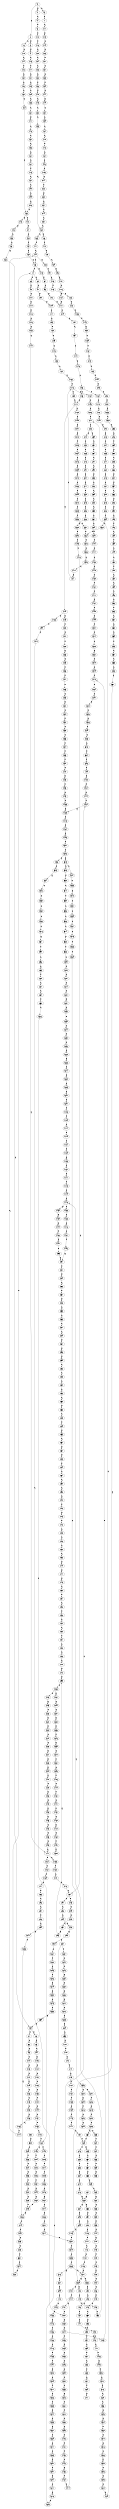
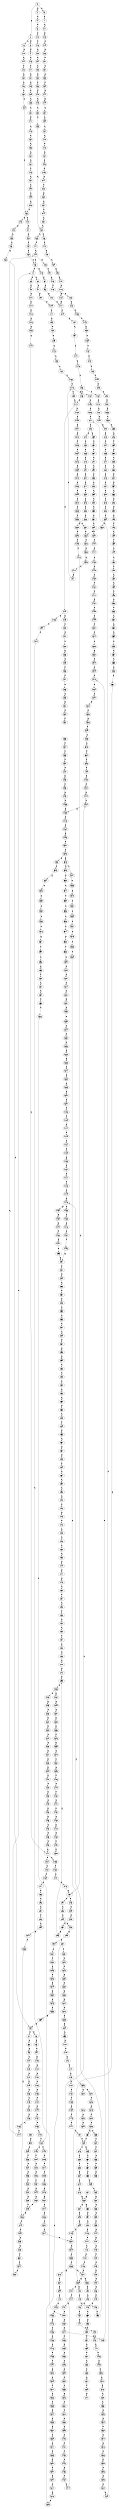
(65, 731) -> none
(83, 2102) -> none
